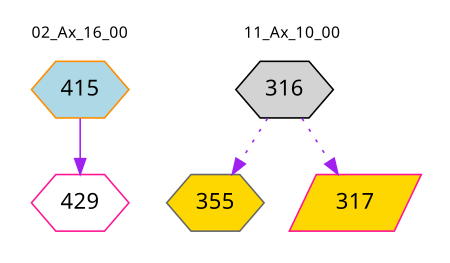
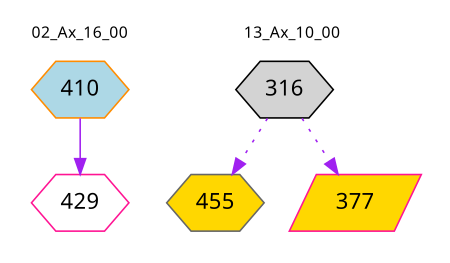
(292, 34) -> (292, 34)
(80, 90) -> (80, 90)
(215, 203) -> (215, 203)
(355, 203) -> (355, 203)
